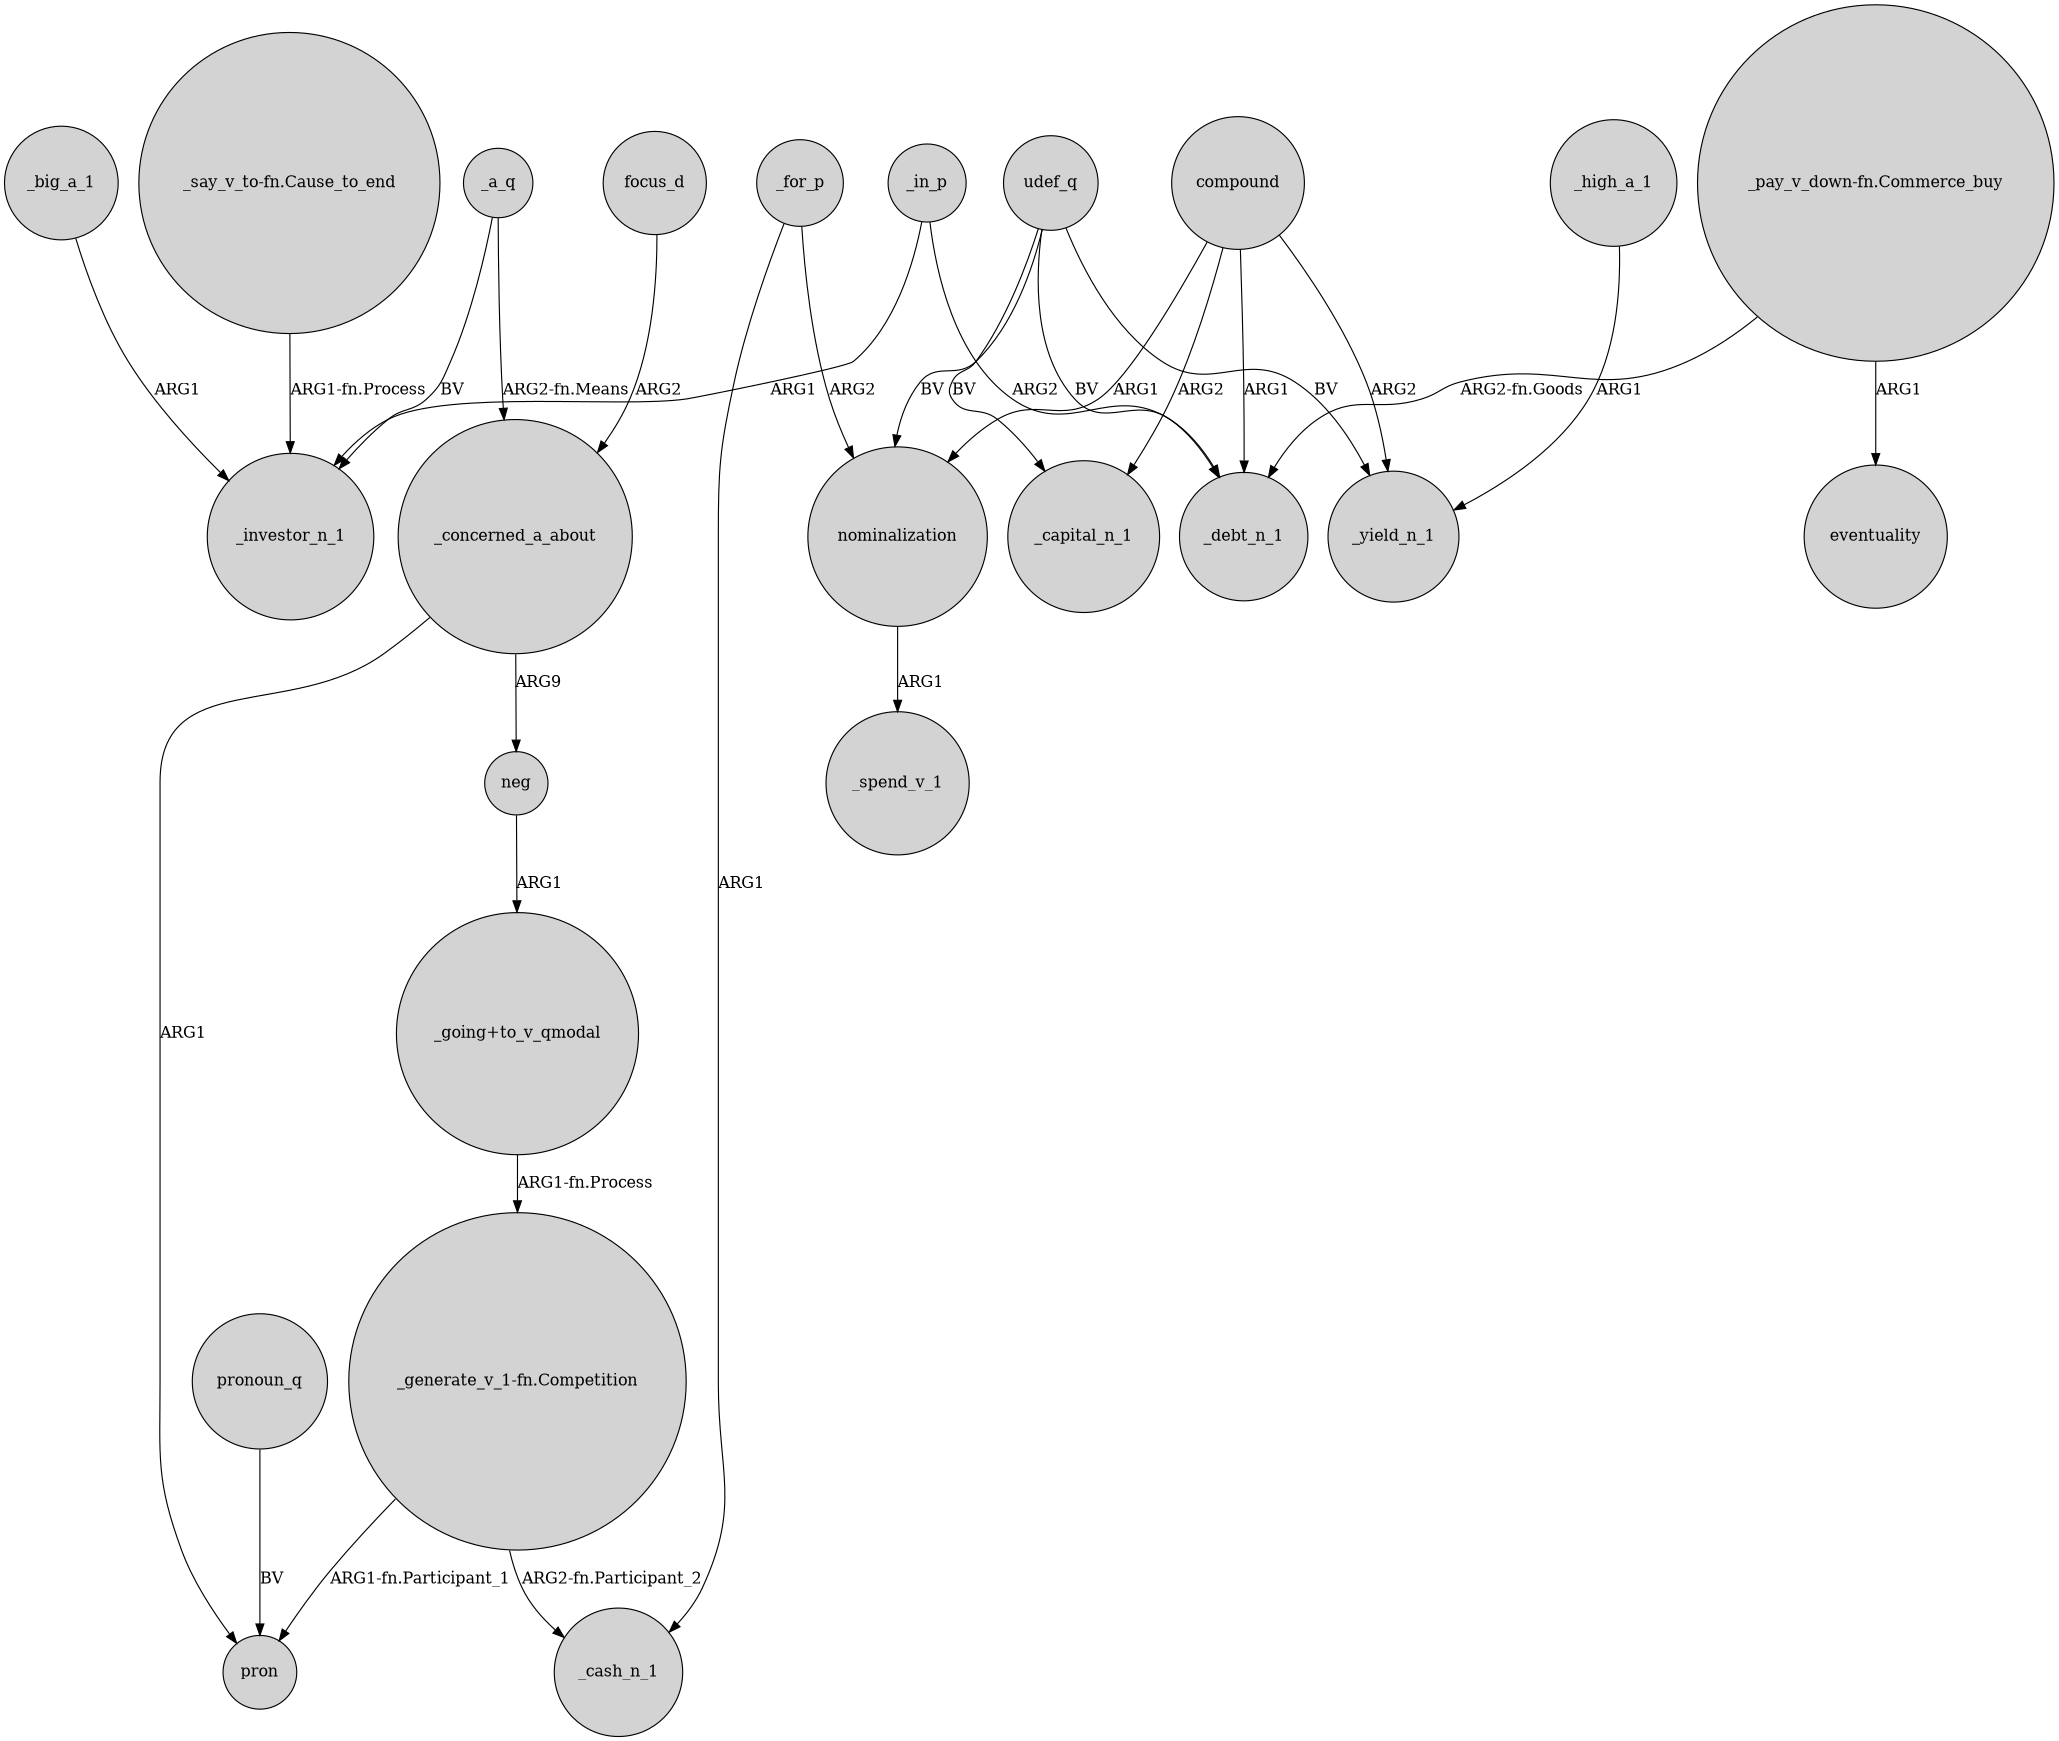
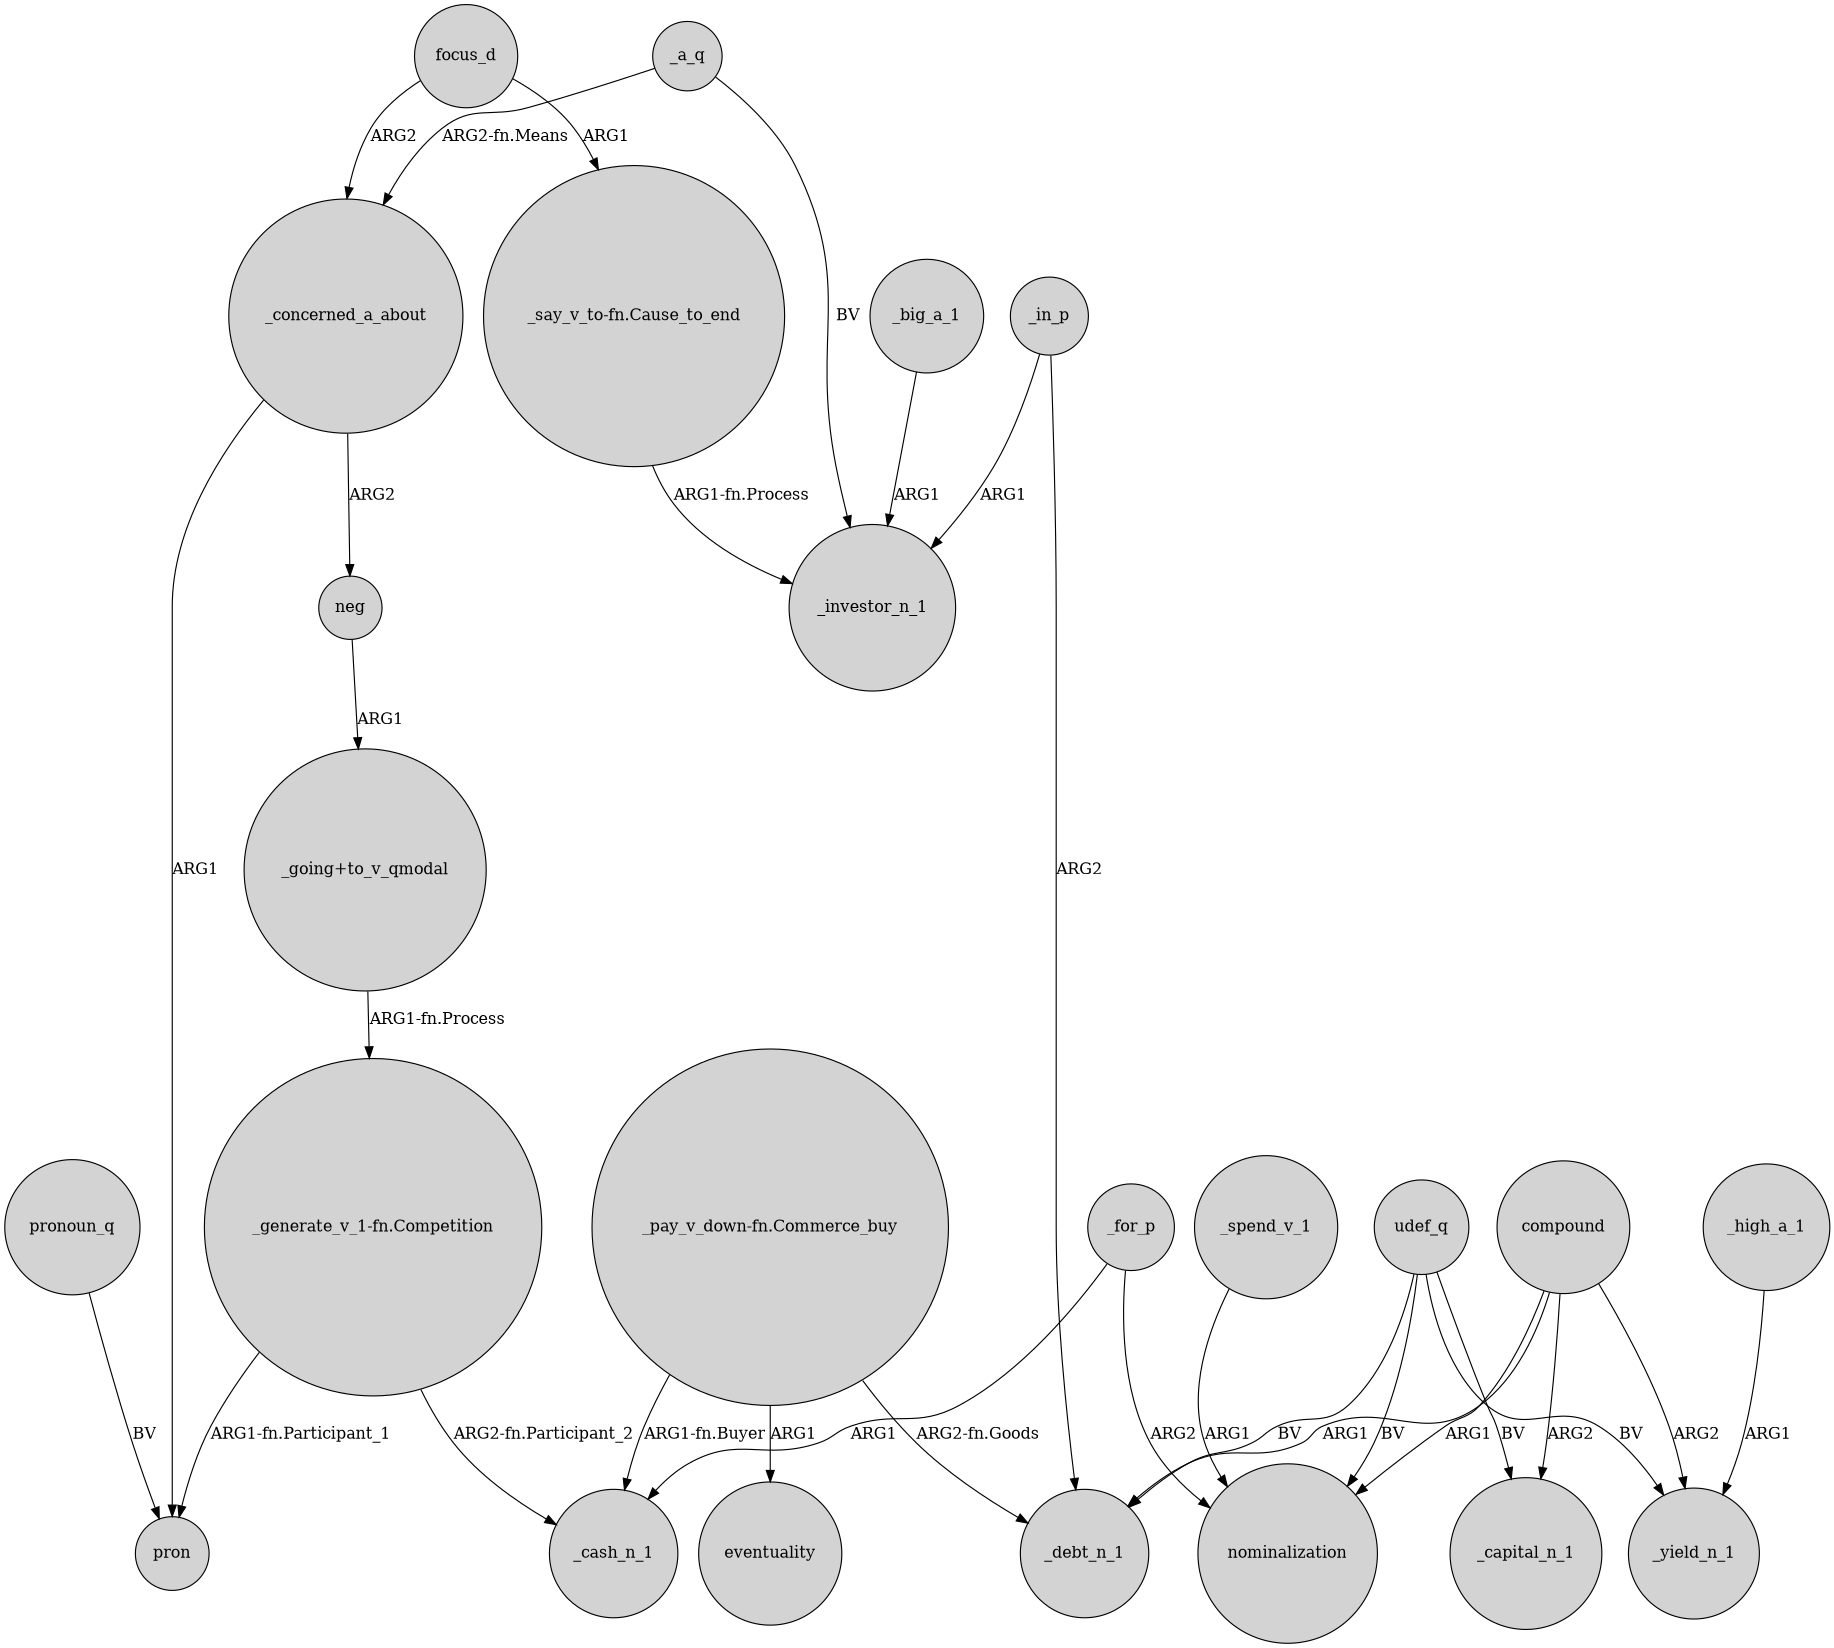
none -> (560, 113)
(898, 663) -> (1199, 1383)
(538, 683) -> (373, 496)
none -> (645, 1425)
